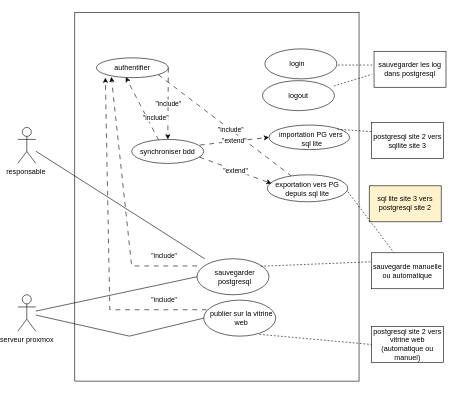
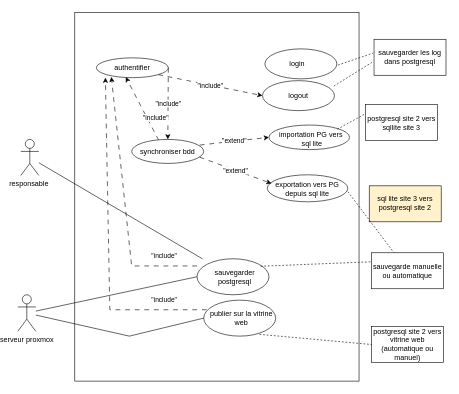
(410, 69) -> (410, 57)
(198, 105) -> (216, 86)
(408, 141) -> (402, 123)
(27, 146) -> (30, 158)
